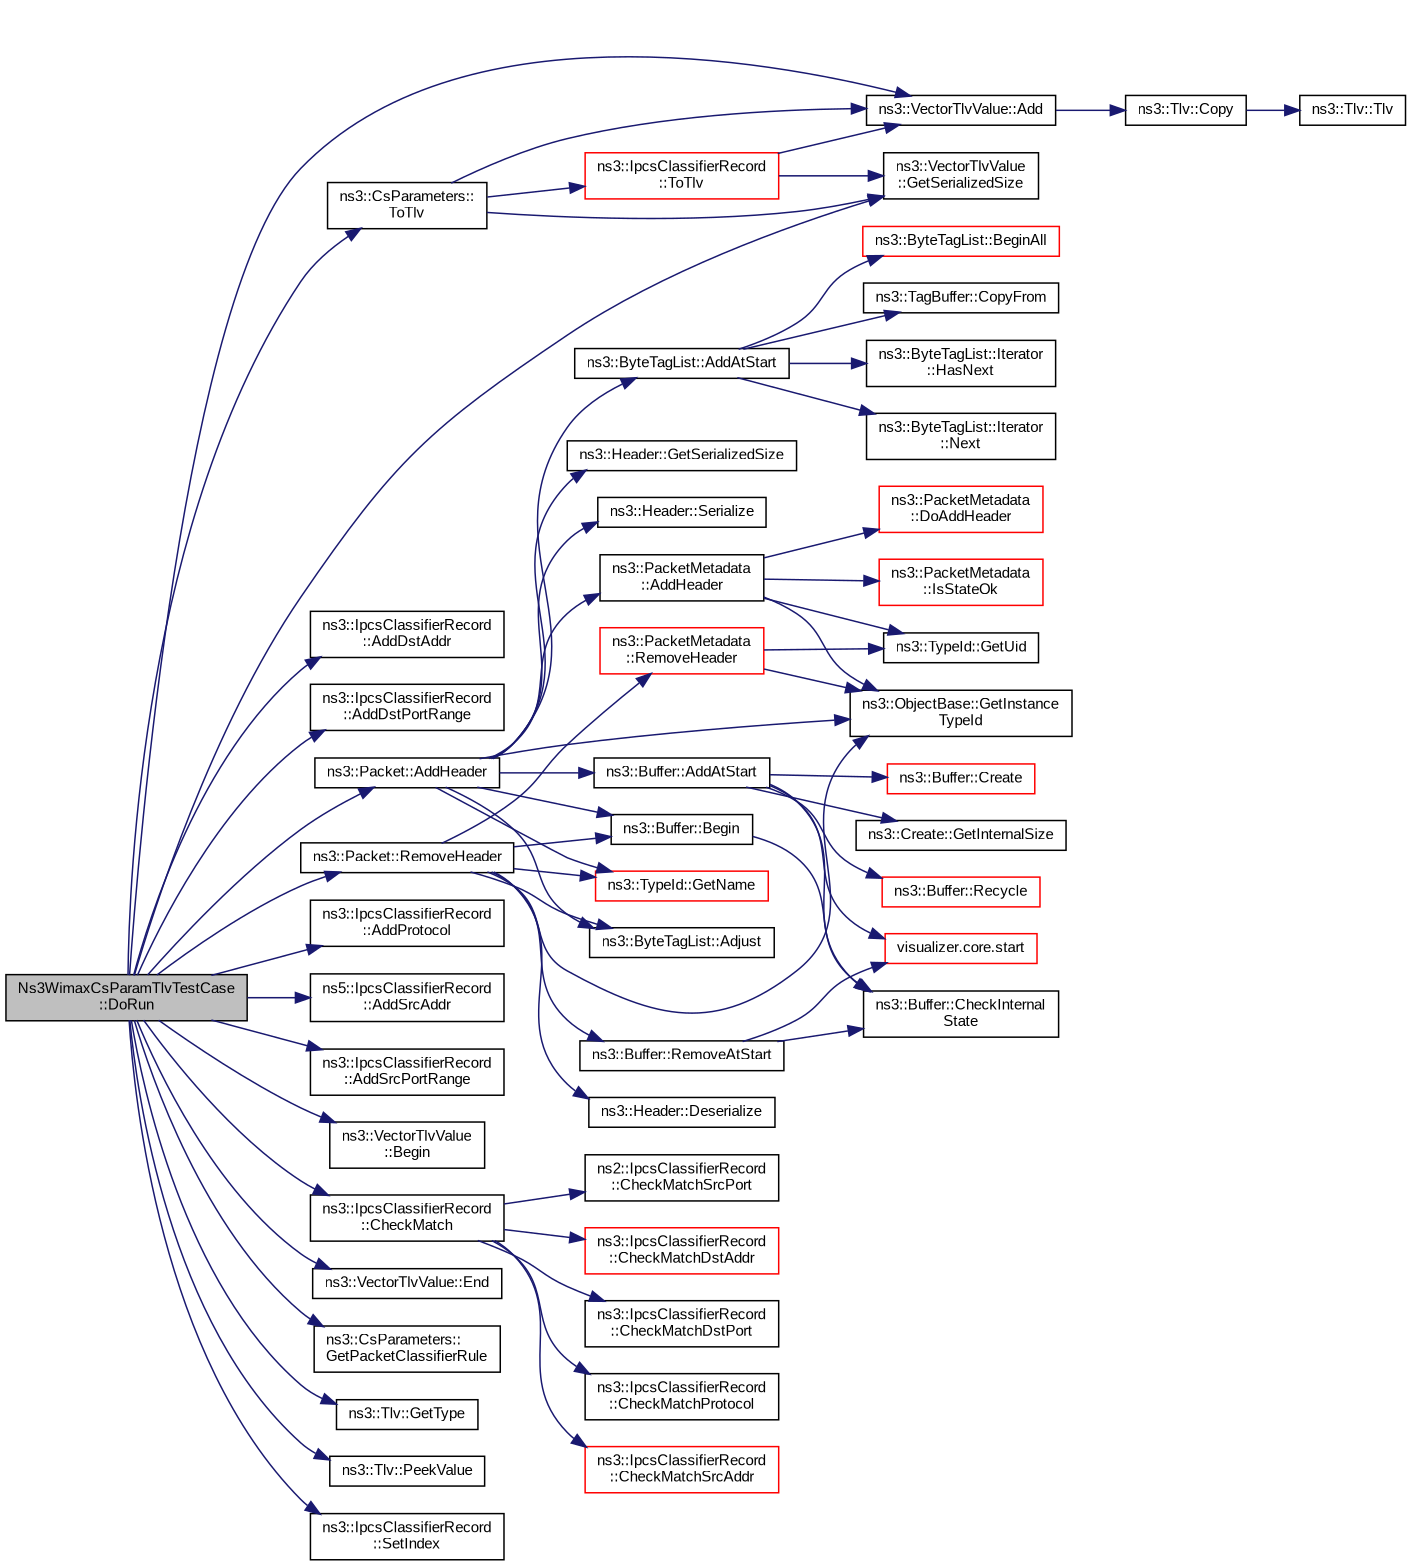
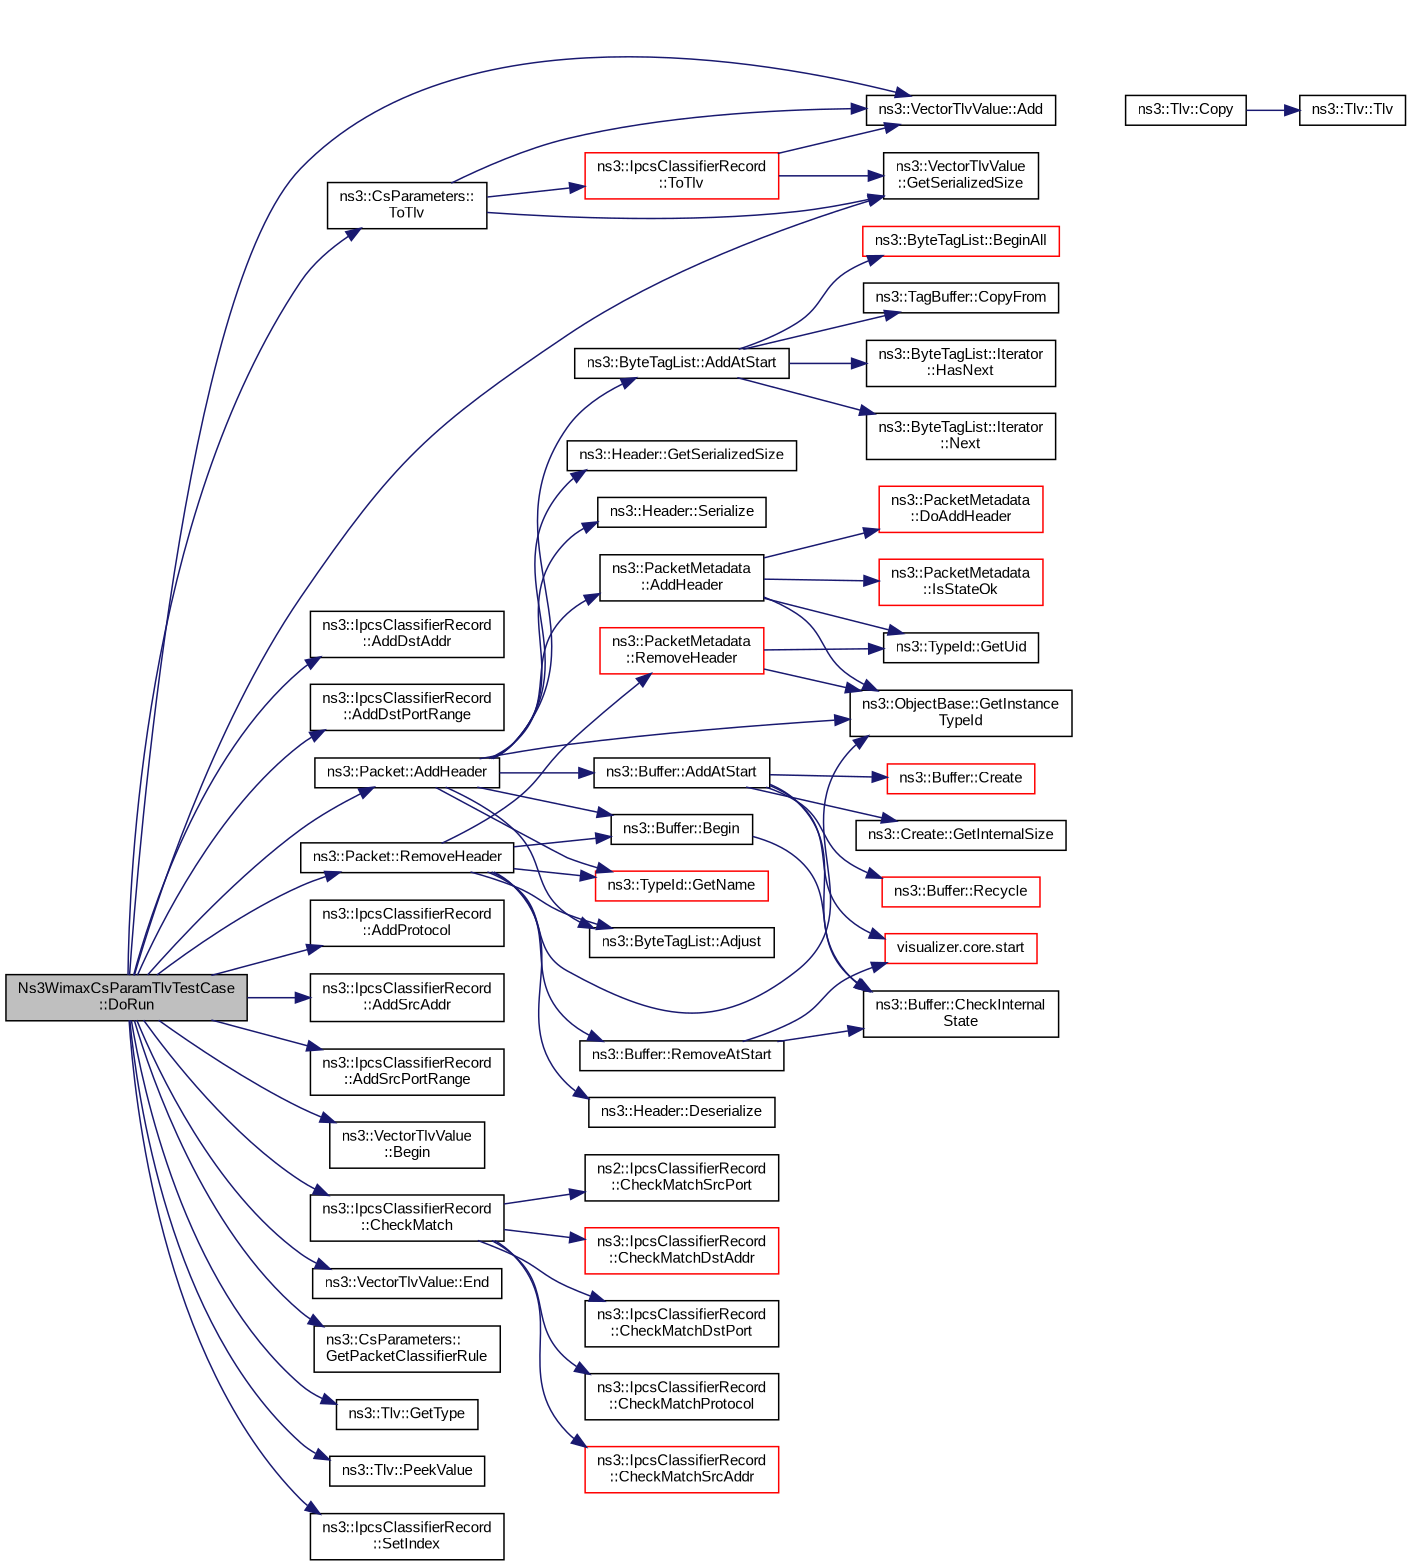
(1083, 110) -> none
(407, 998) -> (407, 998)
